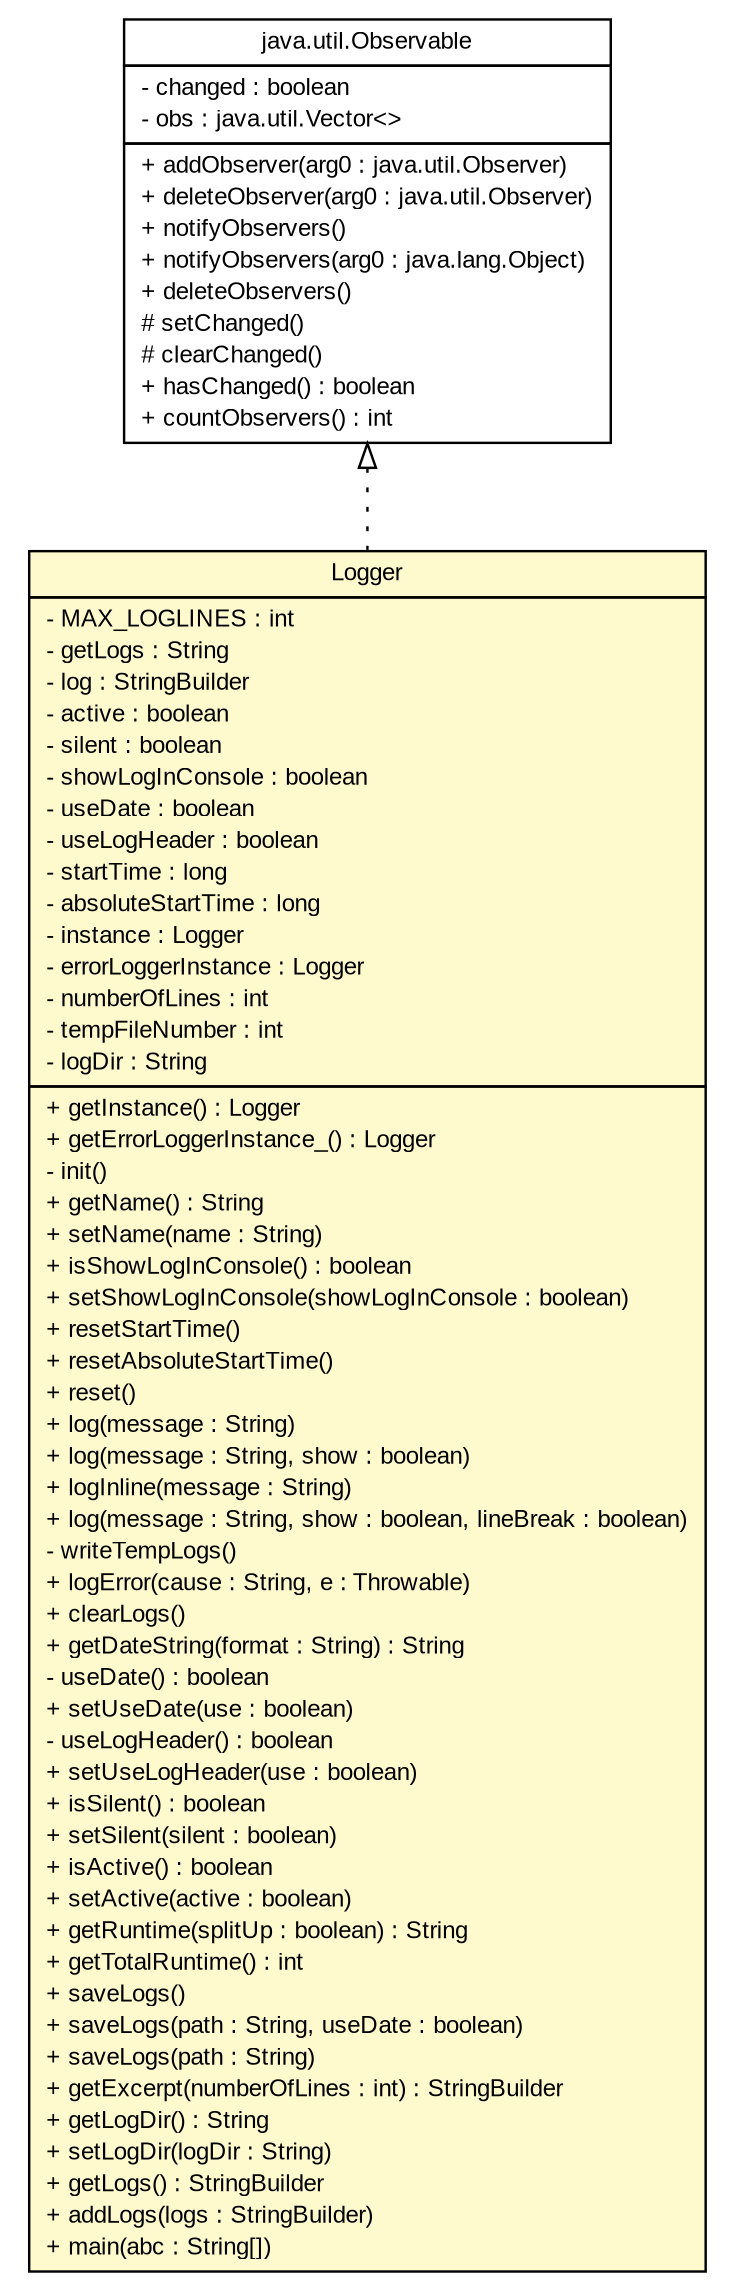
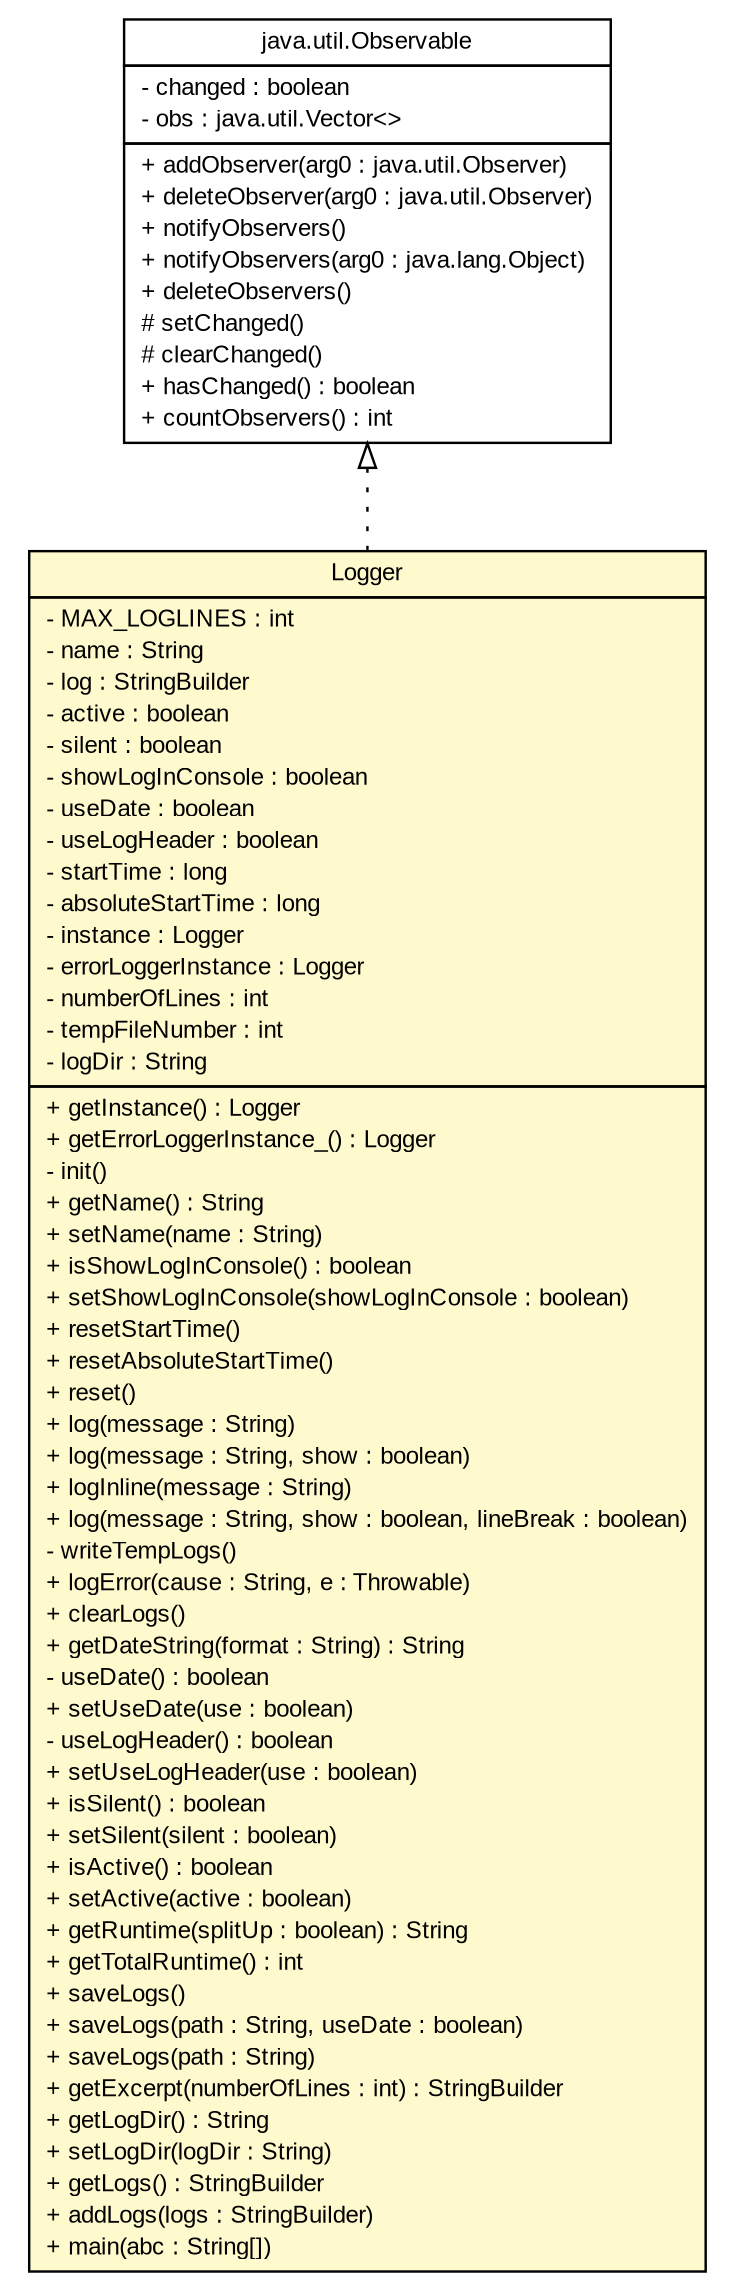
(139, 651) -> (125, 651)
